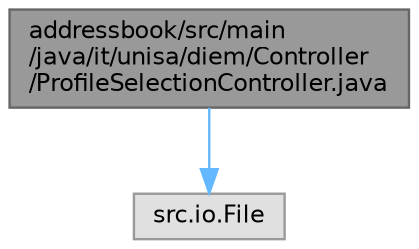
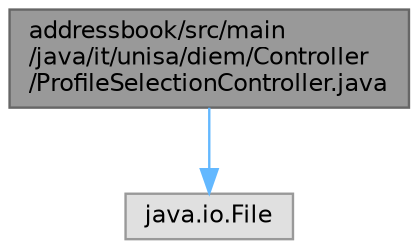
(209, 216) -> (209, 216)
